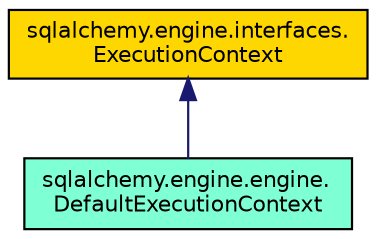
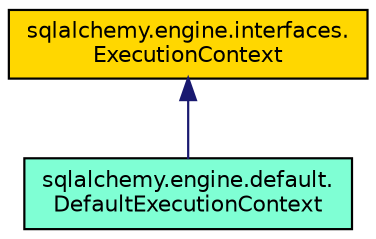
(188, 194) -> (188, 194)
